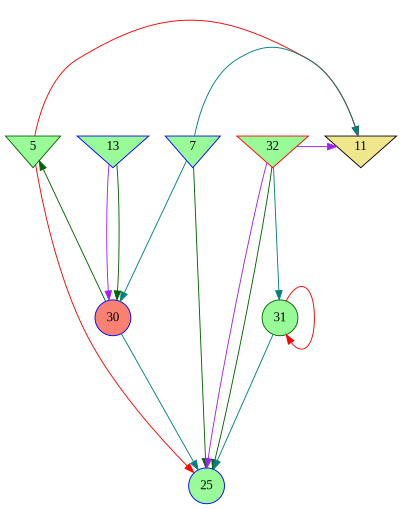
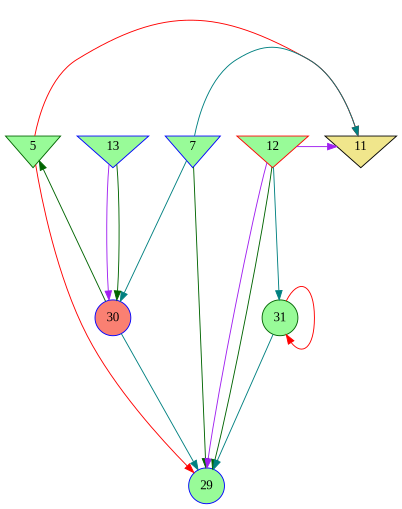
(273, 147) -> (273, 147)
(207, 486) -> (207, 486)
